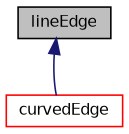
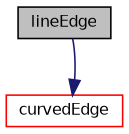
(54, 75) -> (75, 59)
